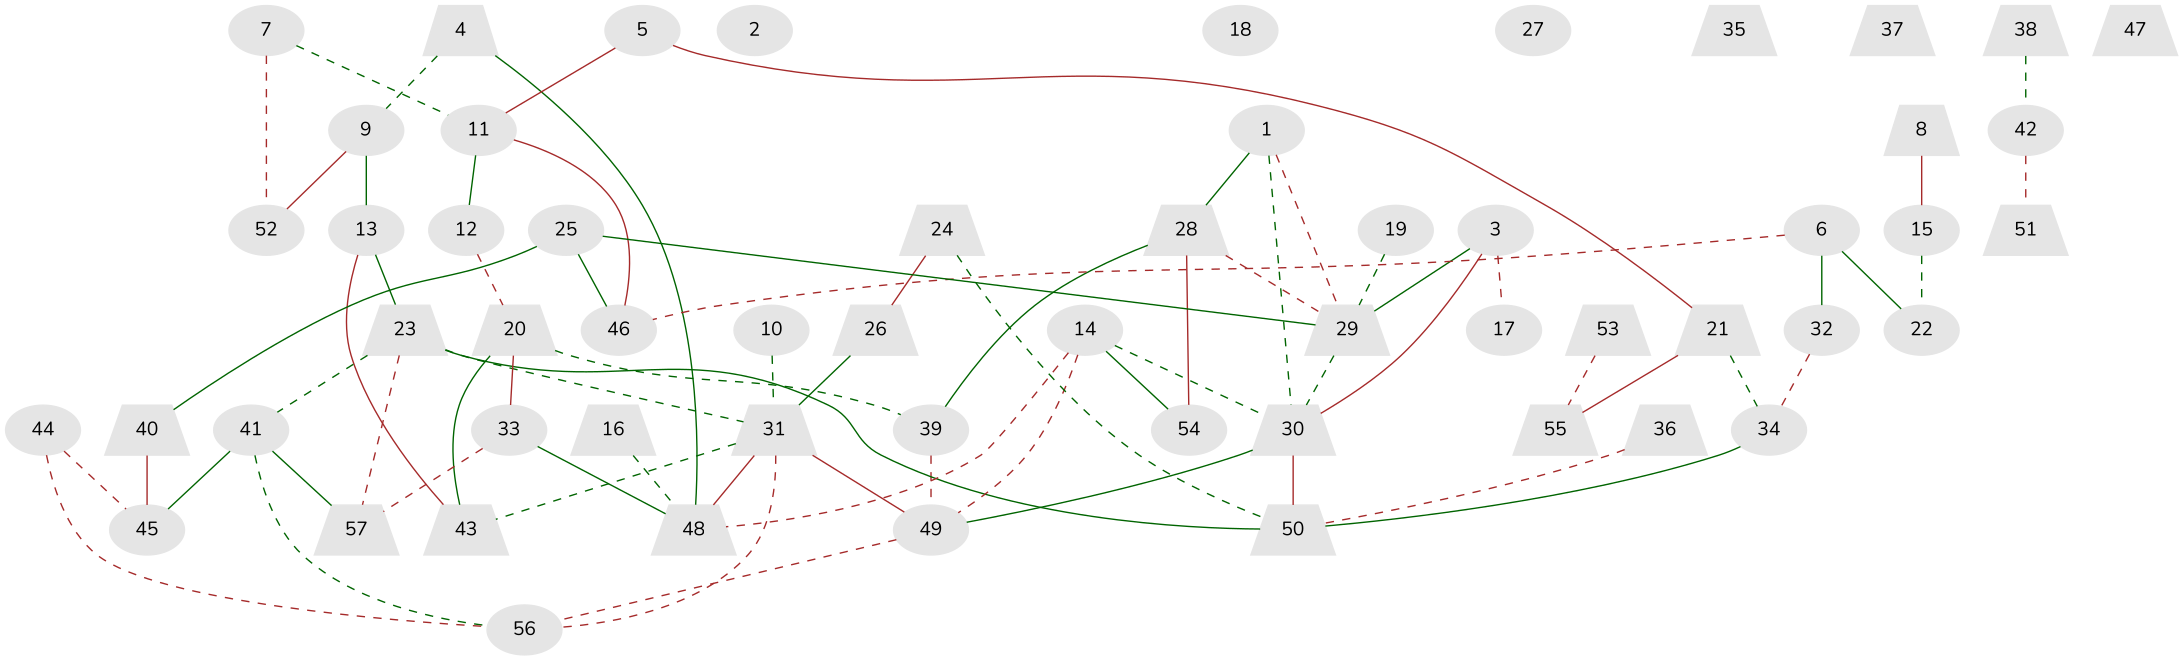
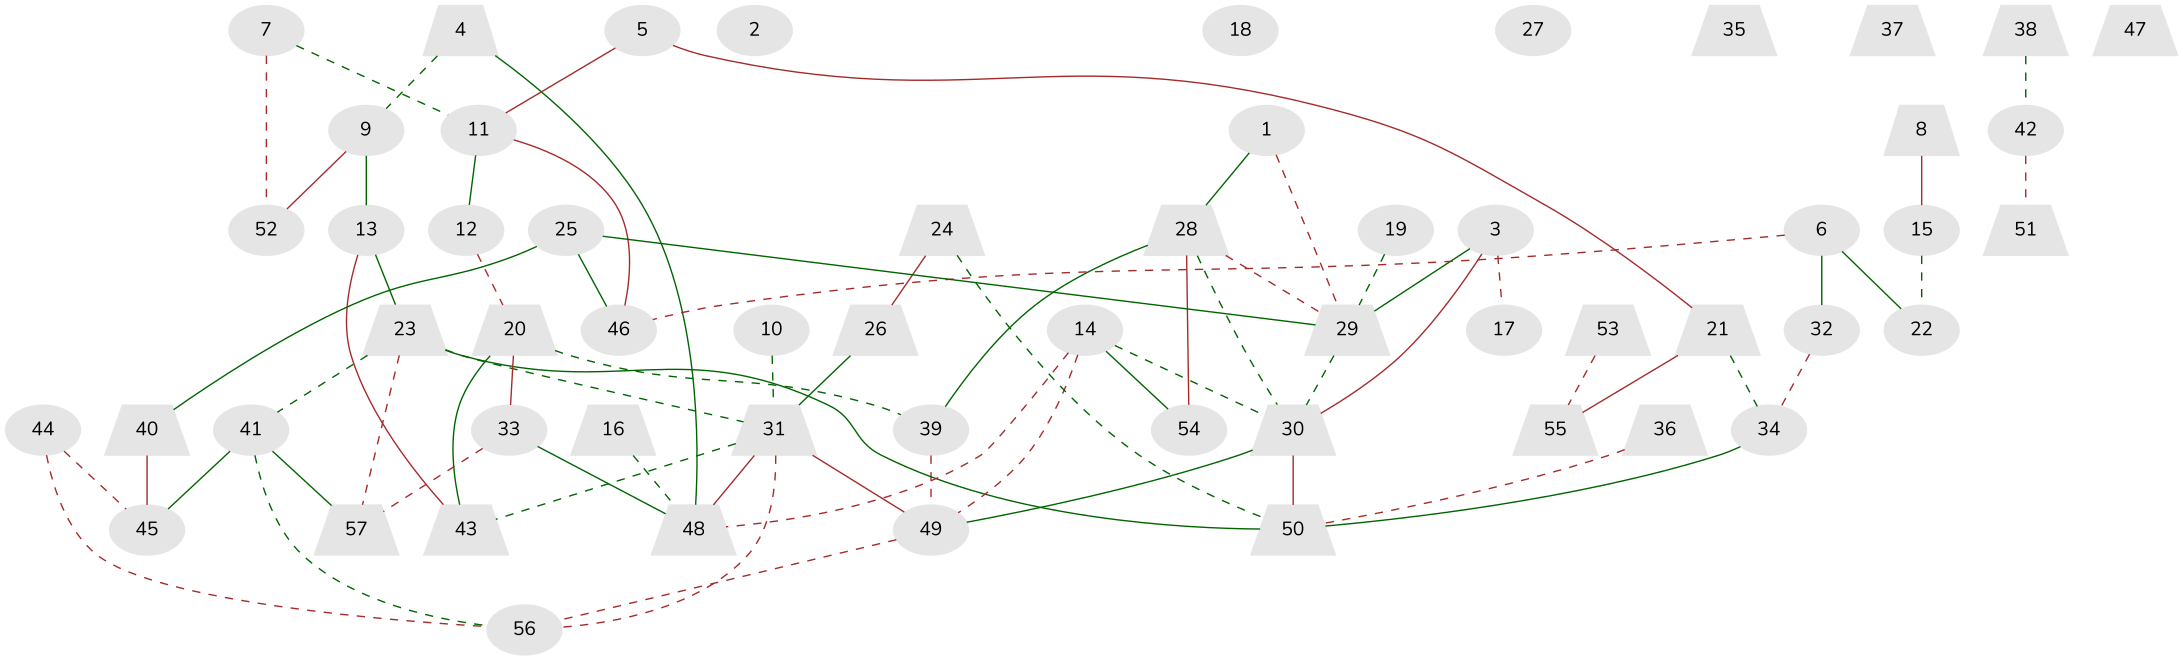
(1278, 255) -> (1235, 332)
